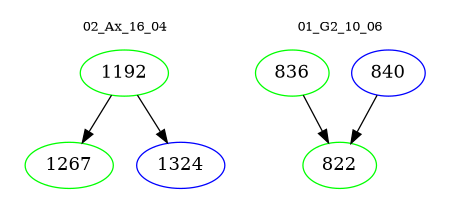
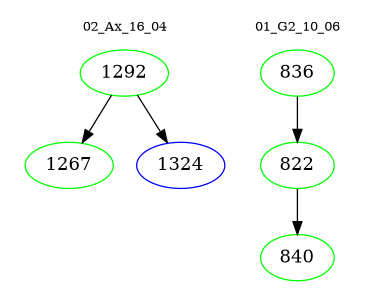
(124, 73) -> (124, 73)
(388, 73) -> (297, 258)
(367, 113) -> (297, 205)
